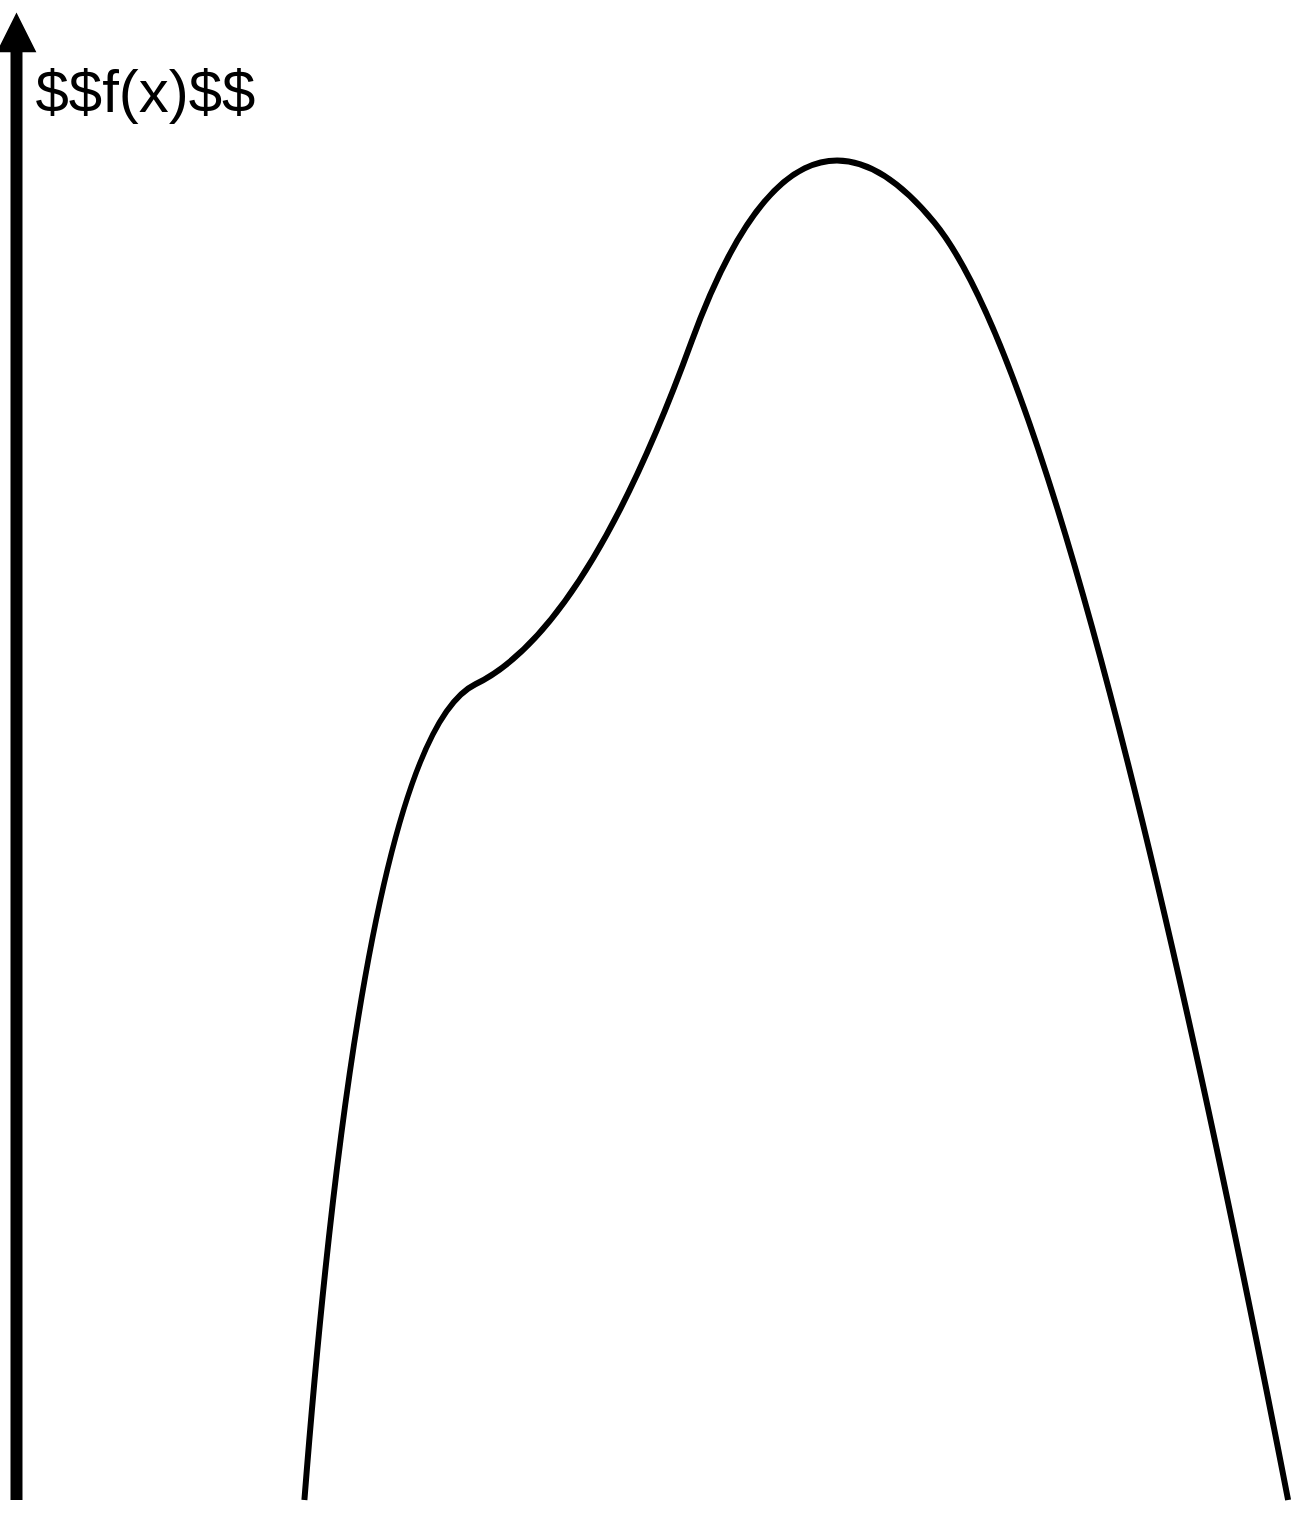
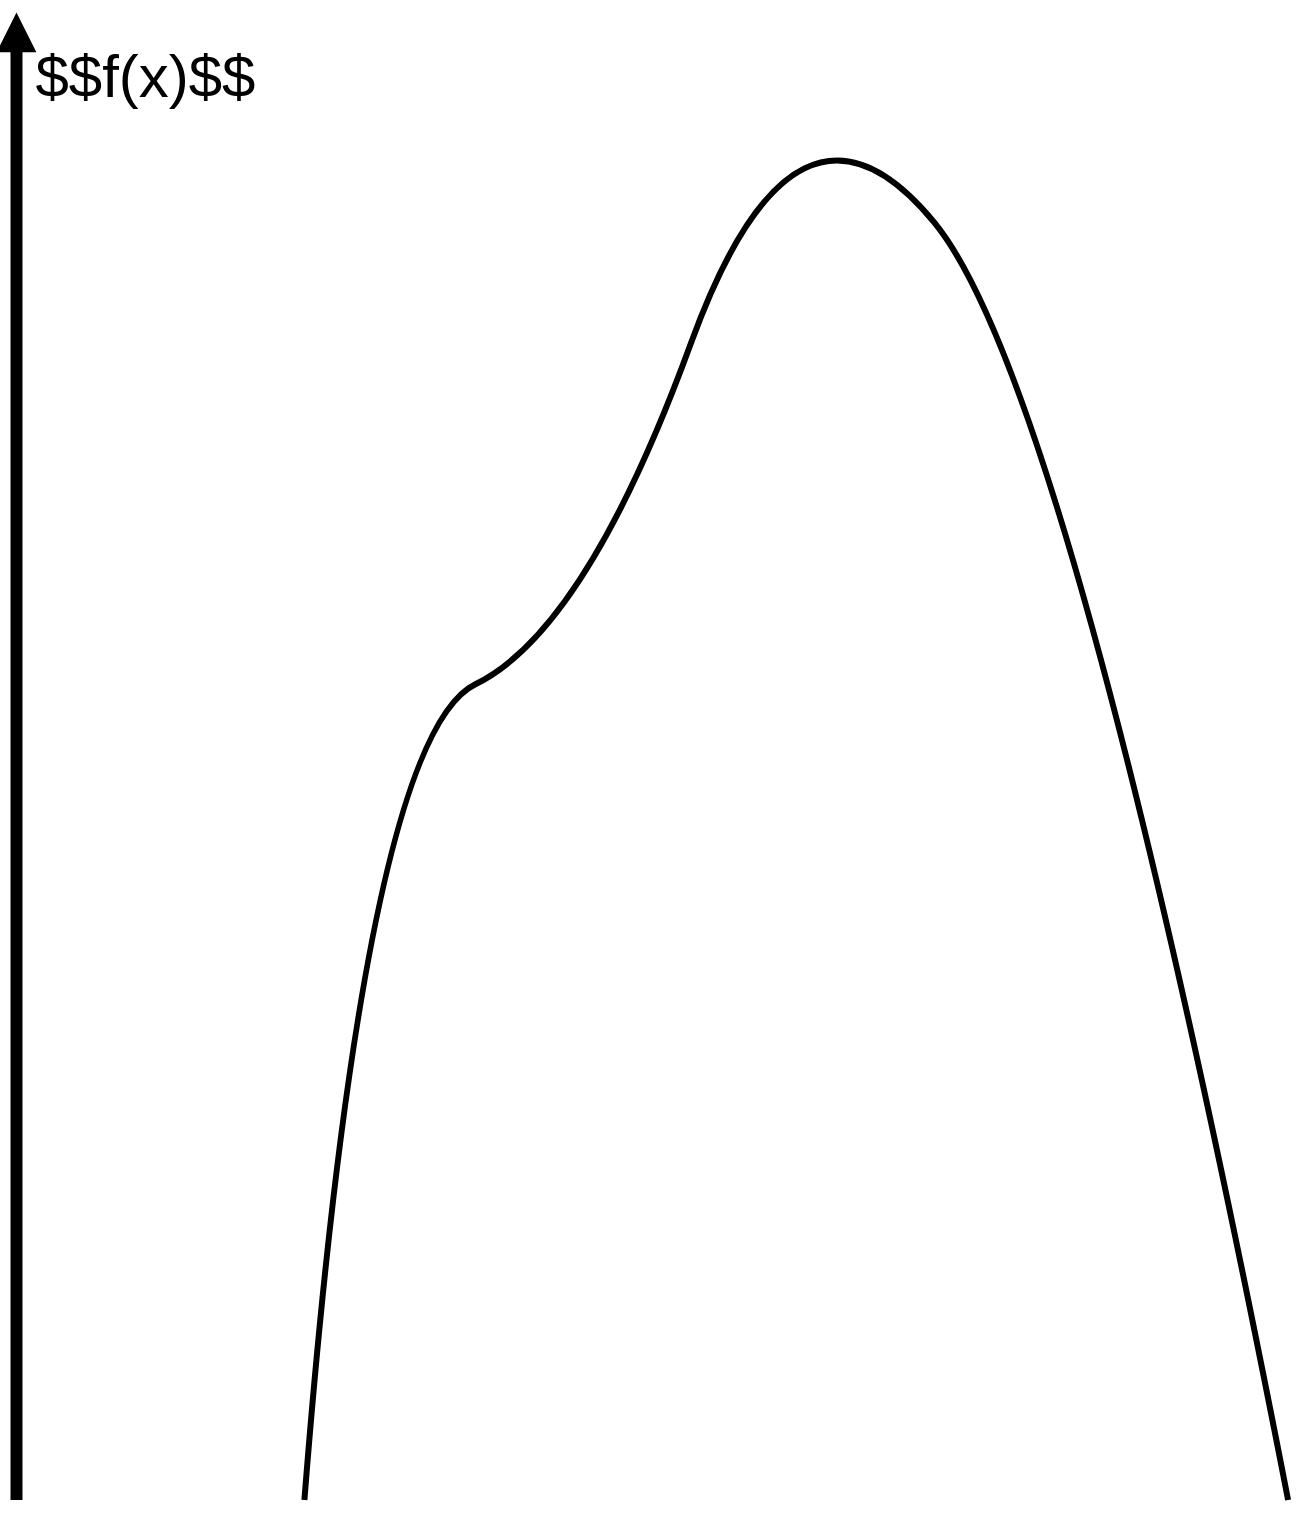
(146, 90) -> (146, 75)
